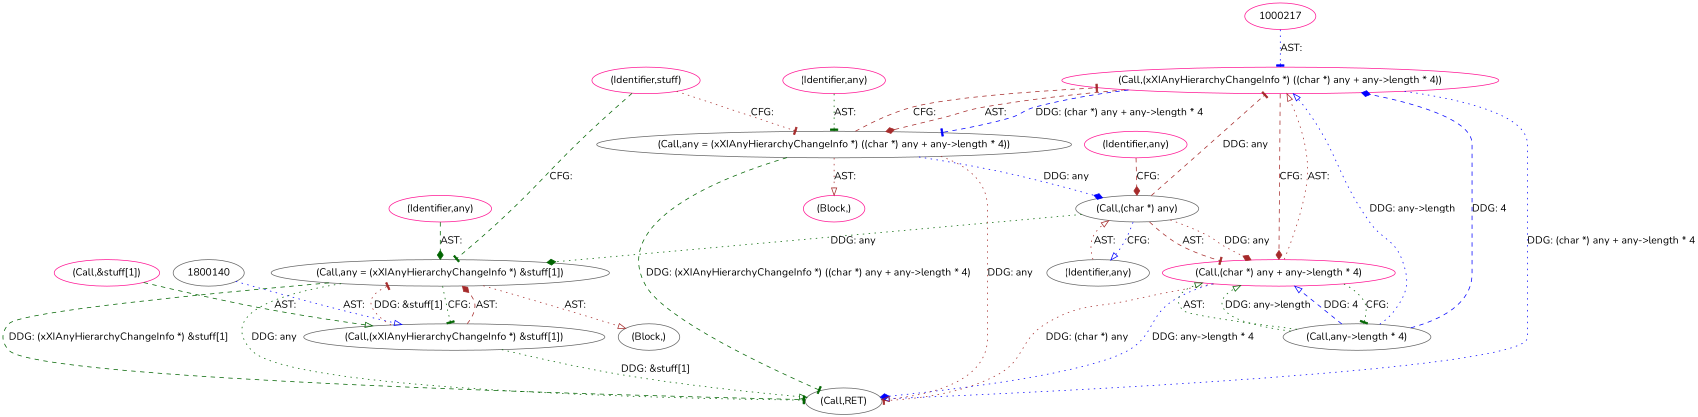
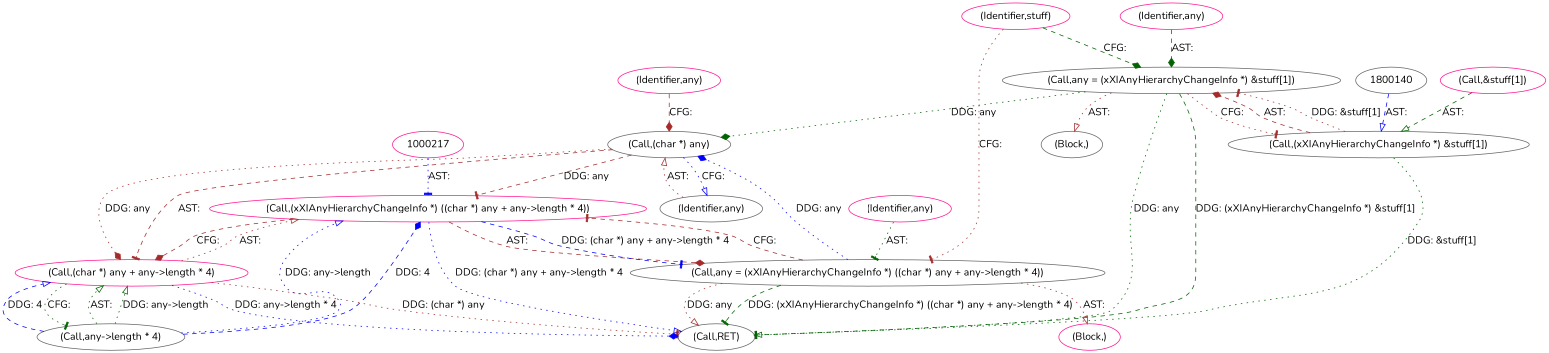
(546, 176) -> (1088, 46)
(819, 238) -> (908, 114)
(315, 303) -> (1386, 109)
(446, 303) -> (1227, 121)
